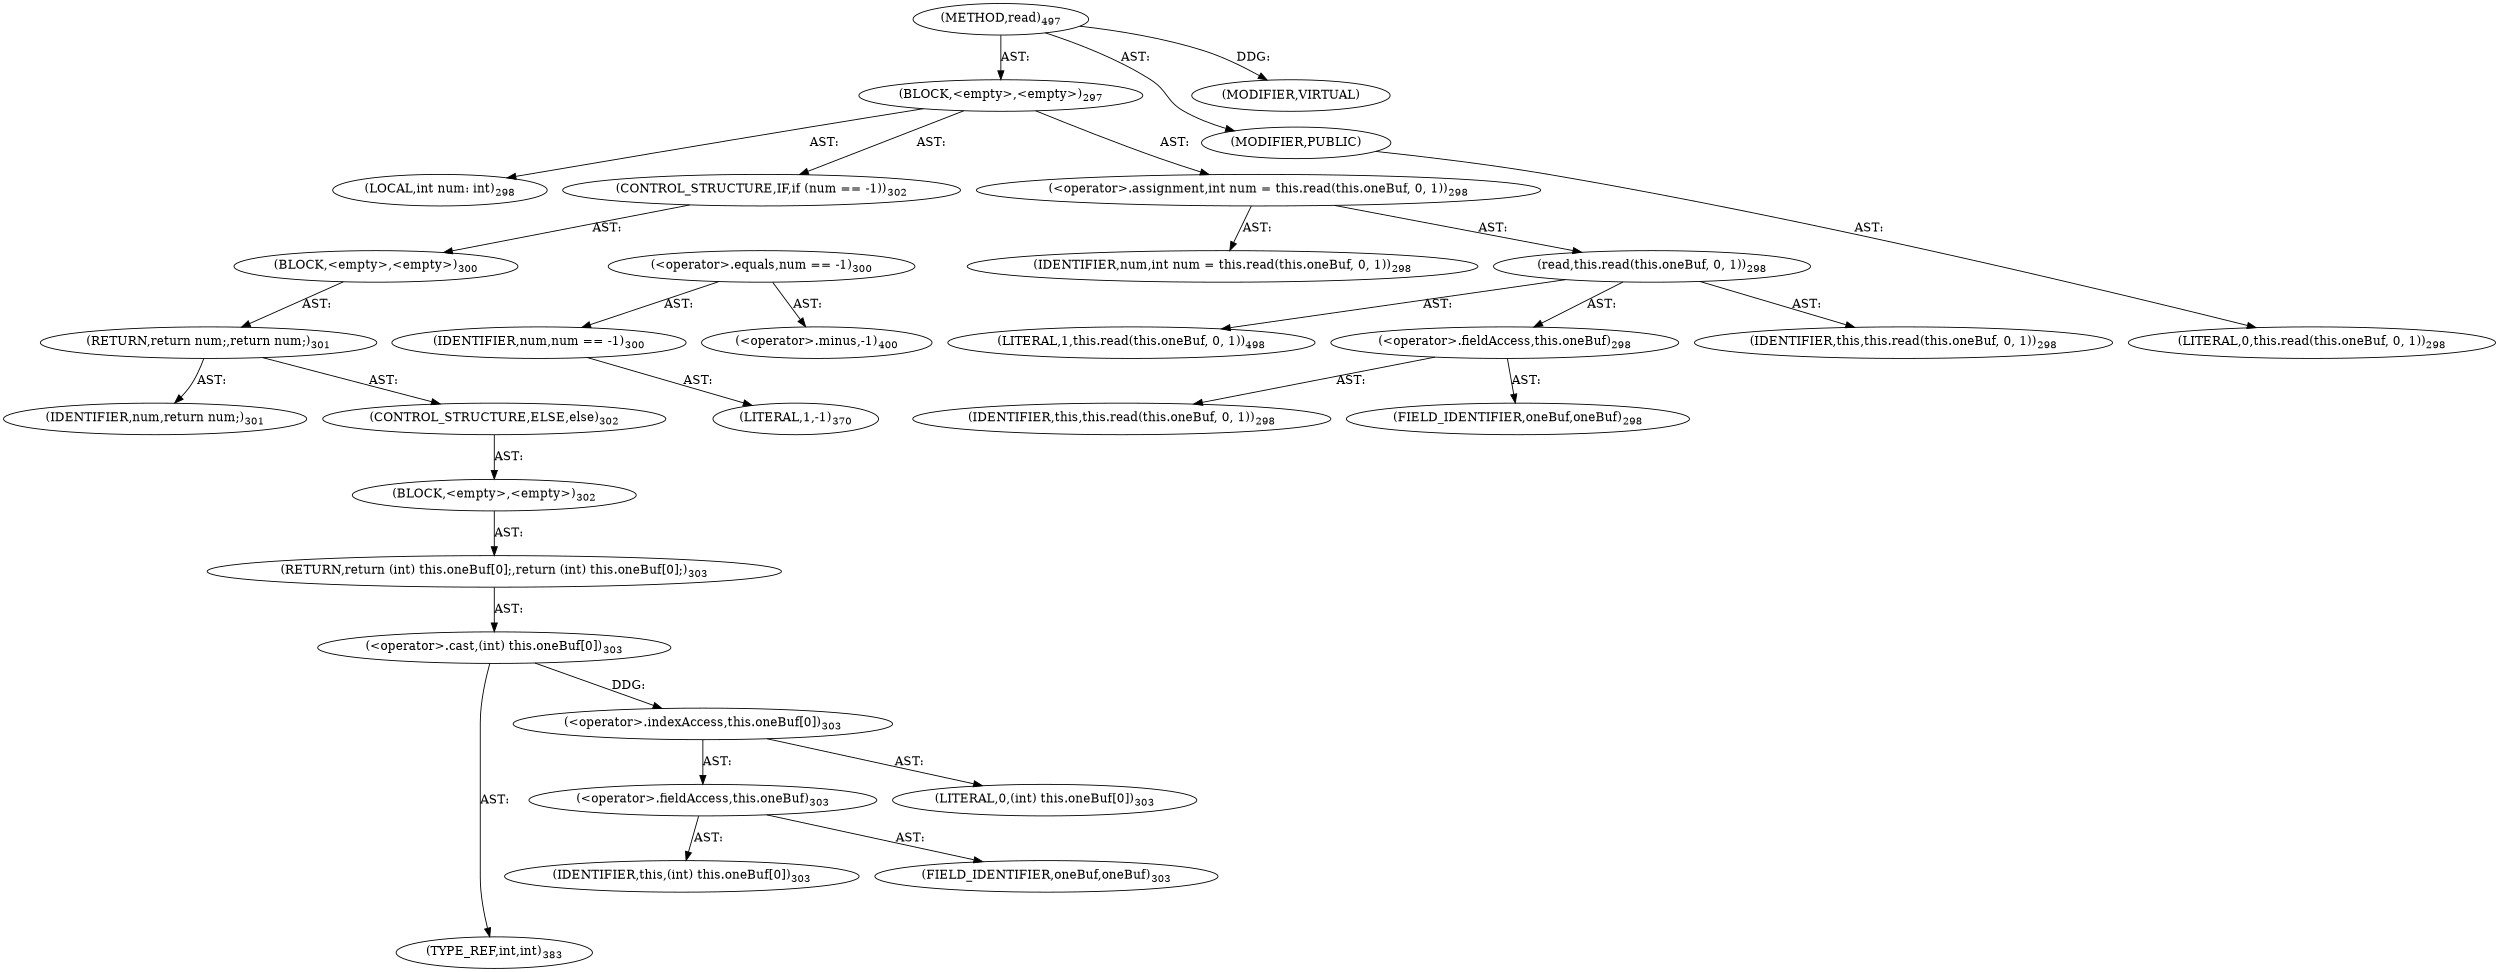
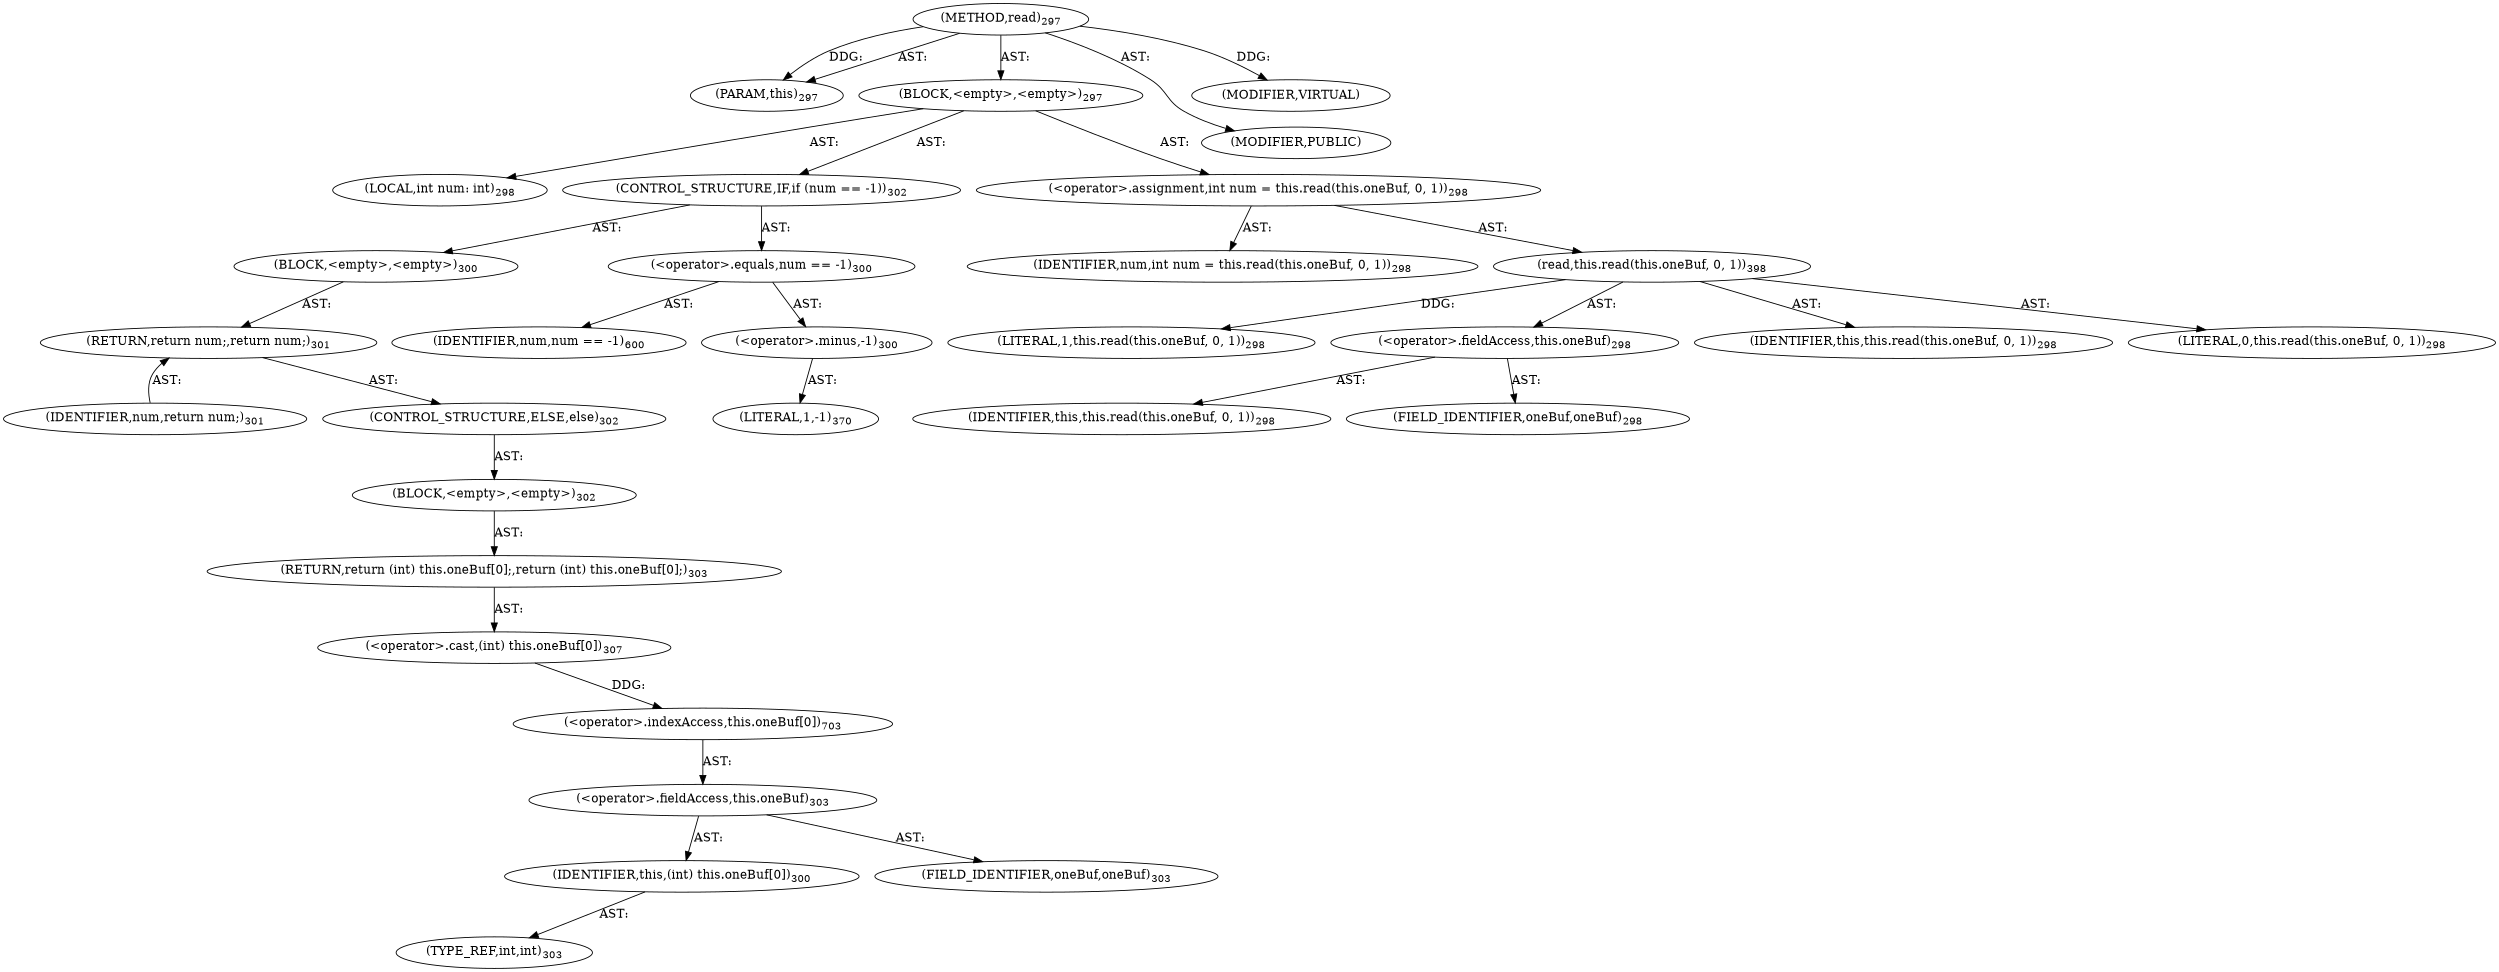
(1051, 18) -> (1051, 18)
none -> (767, 96)
none -> (762, 224)
(1814, 226) -> (1975, 304)
(1757, 265) -> (1757, 265)
(1440, 305) -> (1440, 305)
(635, 341) -> (635, 341)
(888, 341) -> (888, 341)
(1255, 341) -> (1255, 341)
(195, 379) -> (150, 381)
(666, 380) -> (807, 377)
(613, 646) -> (613, 646)
(832, 723) -> (832, 723)
(480, 796) -> (591, 913)
(1045, 800) -> none
(801, 875) -> (801, 875)
(553, 951) -> (553, 951)
